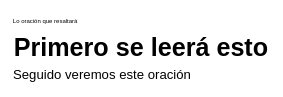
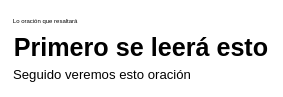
(102, 75) -> (102, 75)
